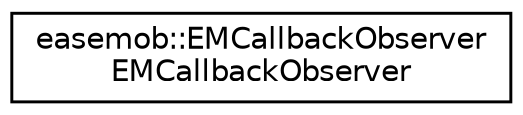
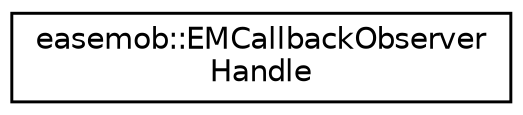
(261, 58) -> (261, 58)
